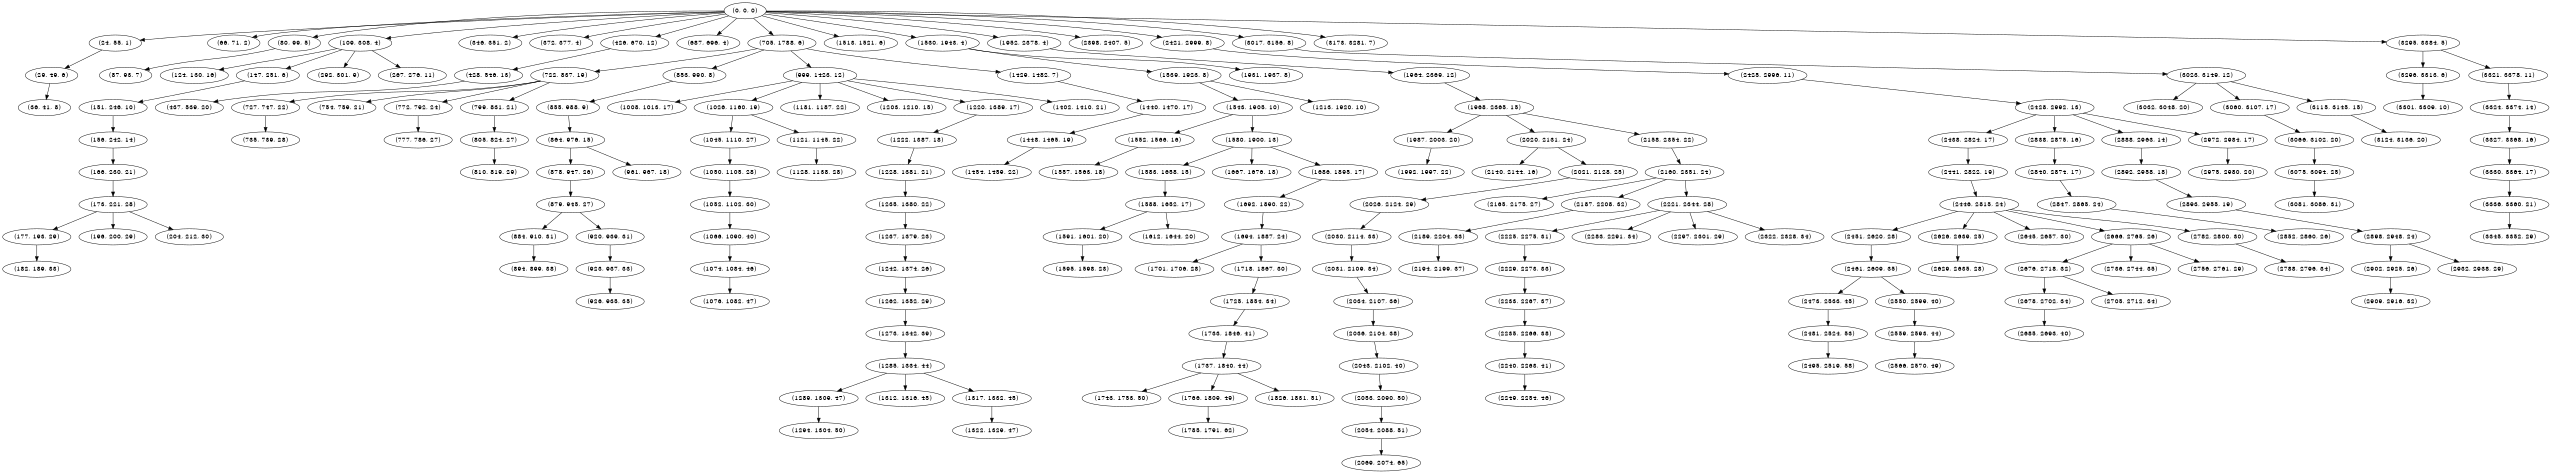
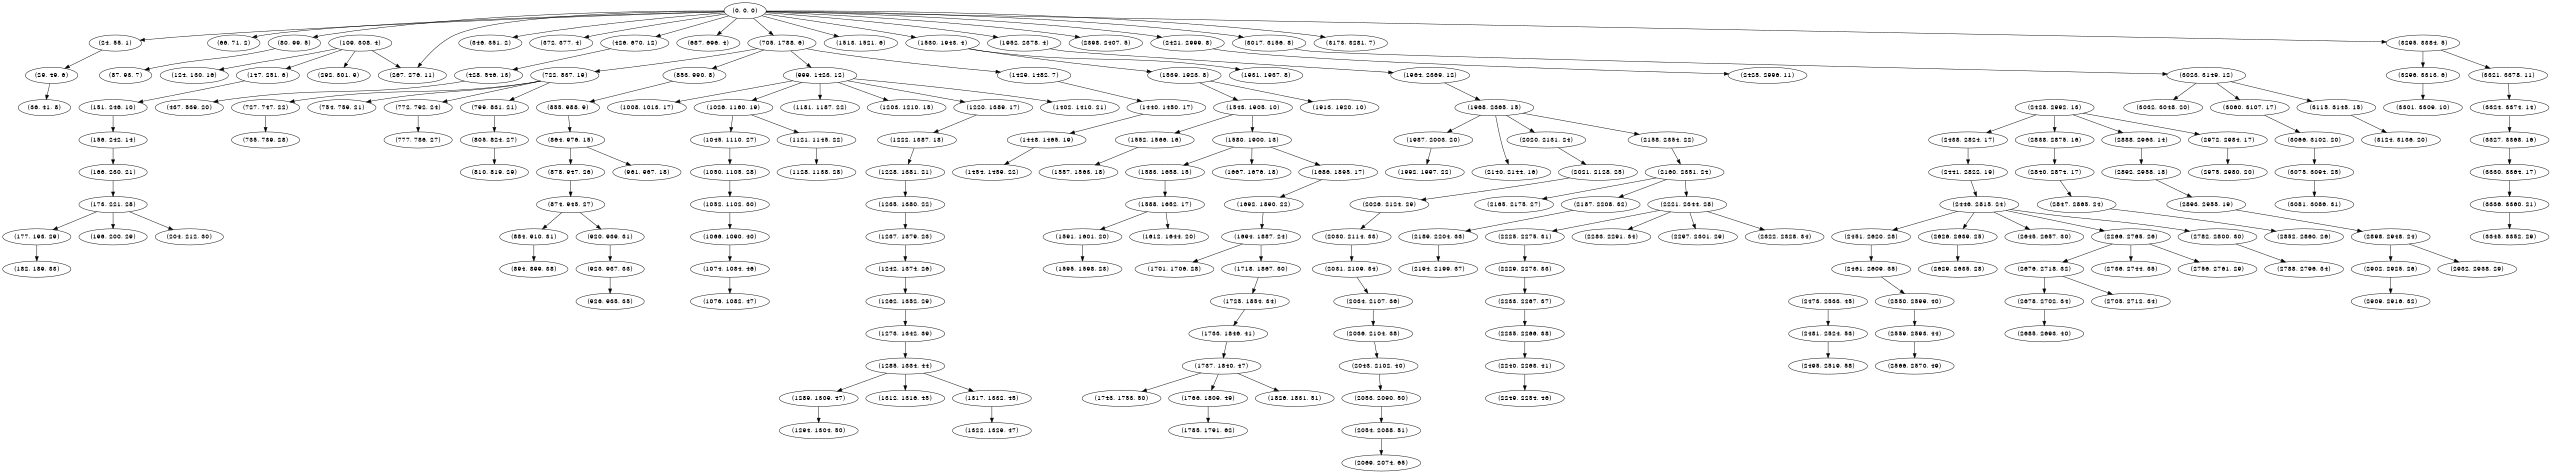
(557, 22) -> (511, 22)
(1909, 91) -> none
(1166, 108) -> (1166, 108)
(1340, 108) -> (1340, 108)
(1531, 155) -> (1500, 138)
(571, 205) -> (571, 205)
(2131, 237) -> (2131, 237)
(1851, 284) -> none
(1222, 366) -> (1222, 366)
